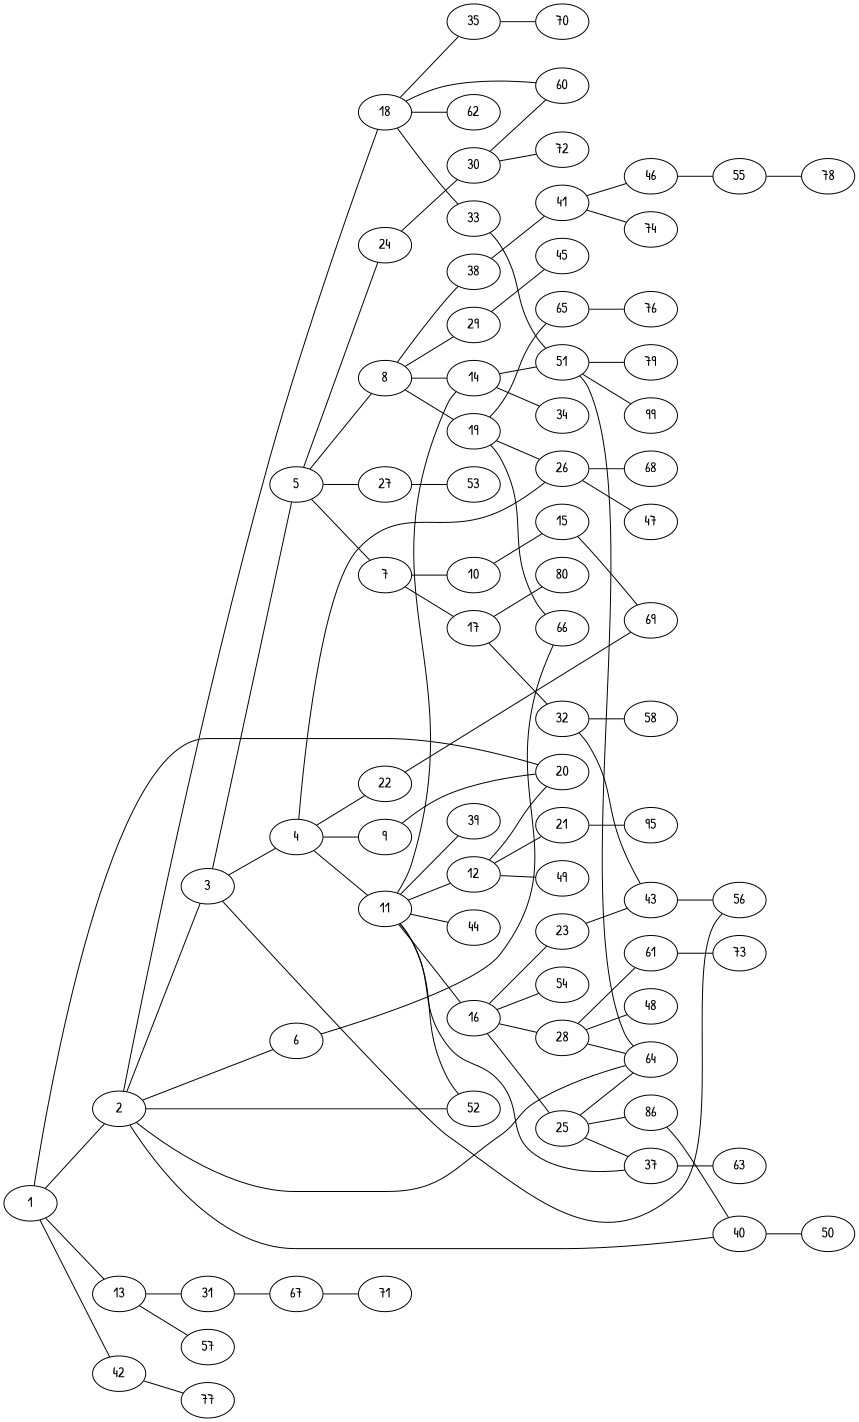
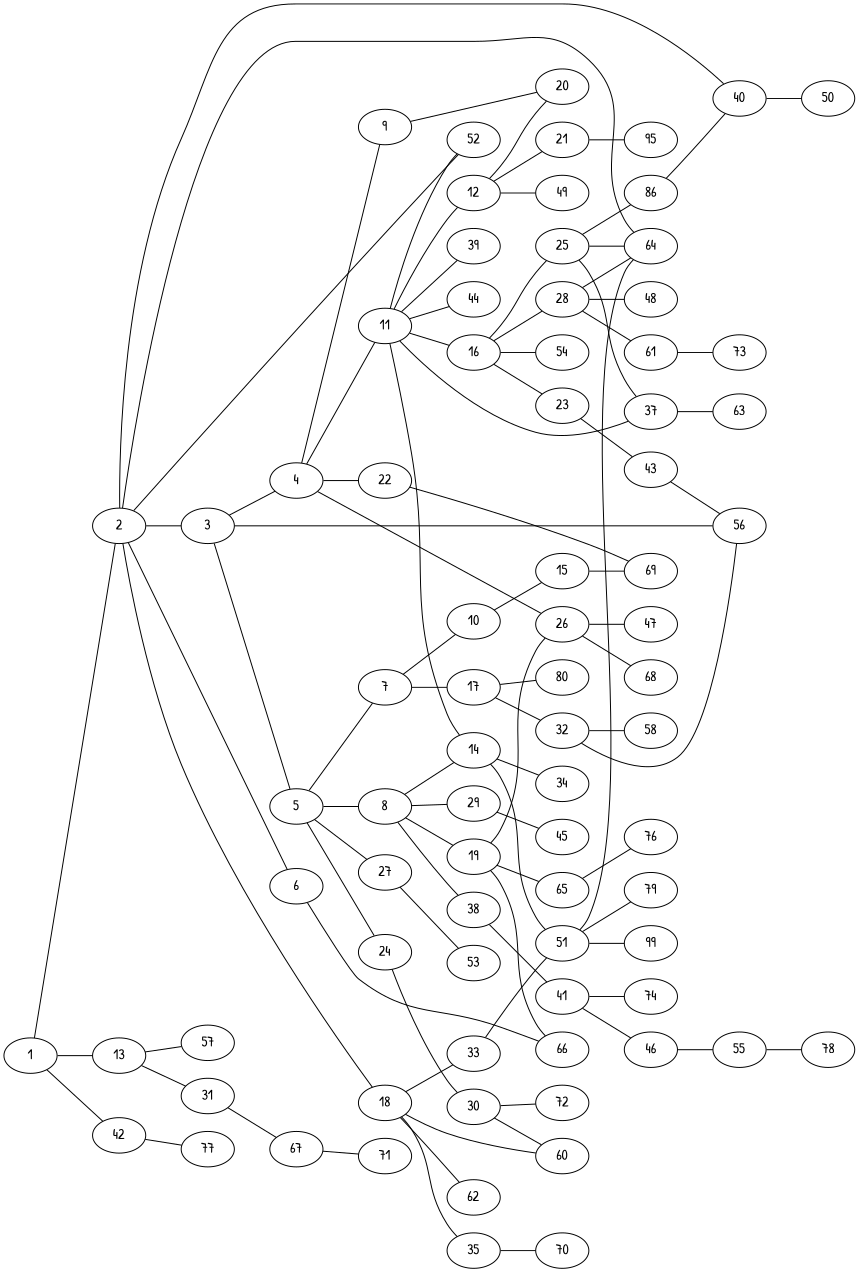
(146, 789) -> none
(611, 807) -> (706, 704)
